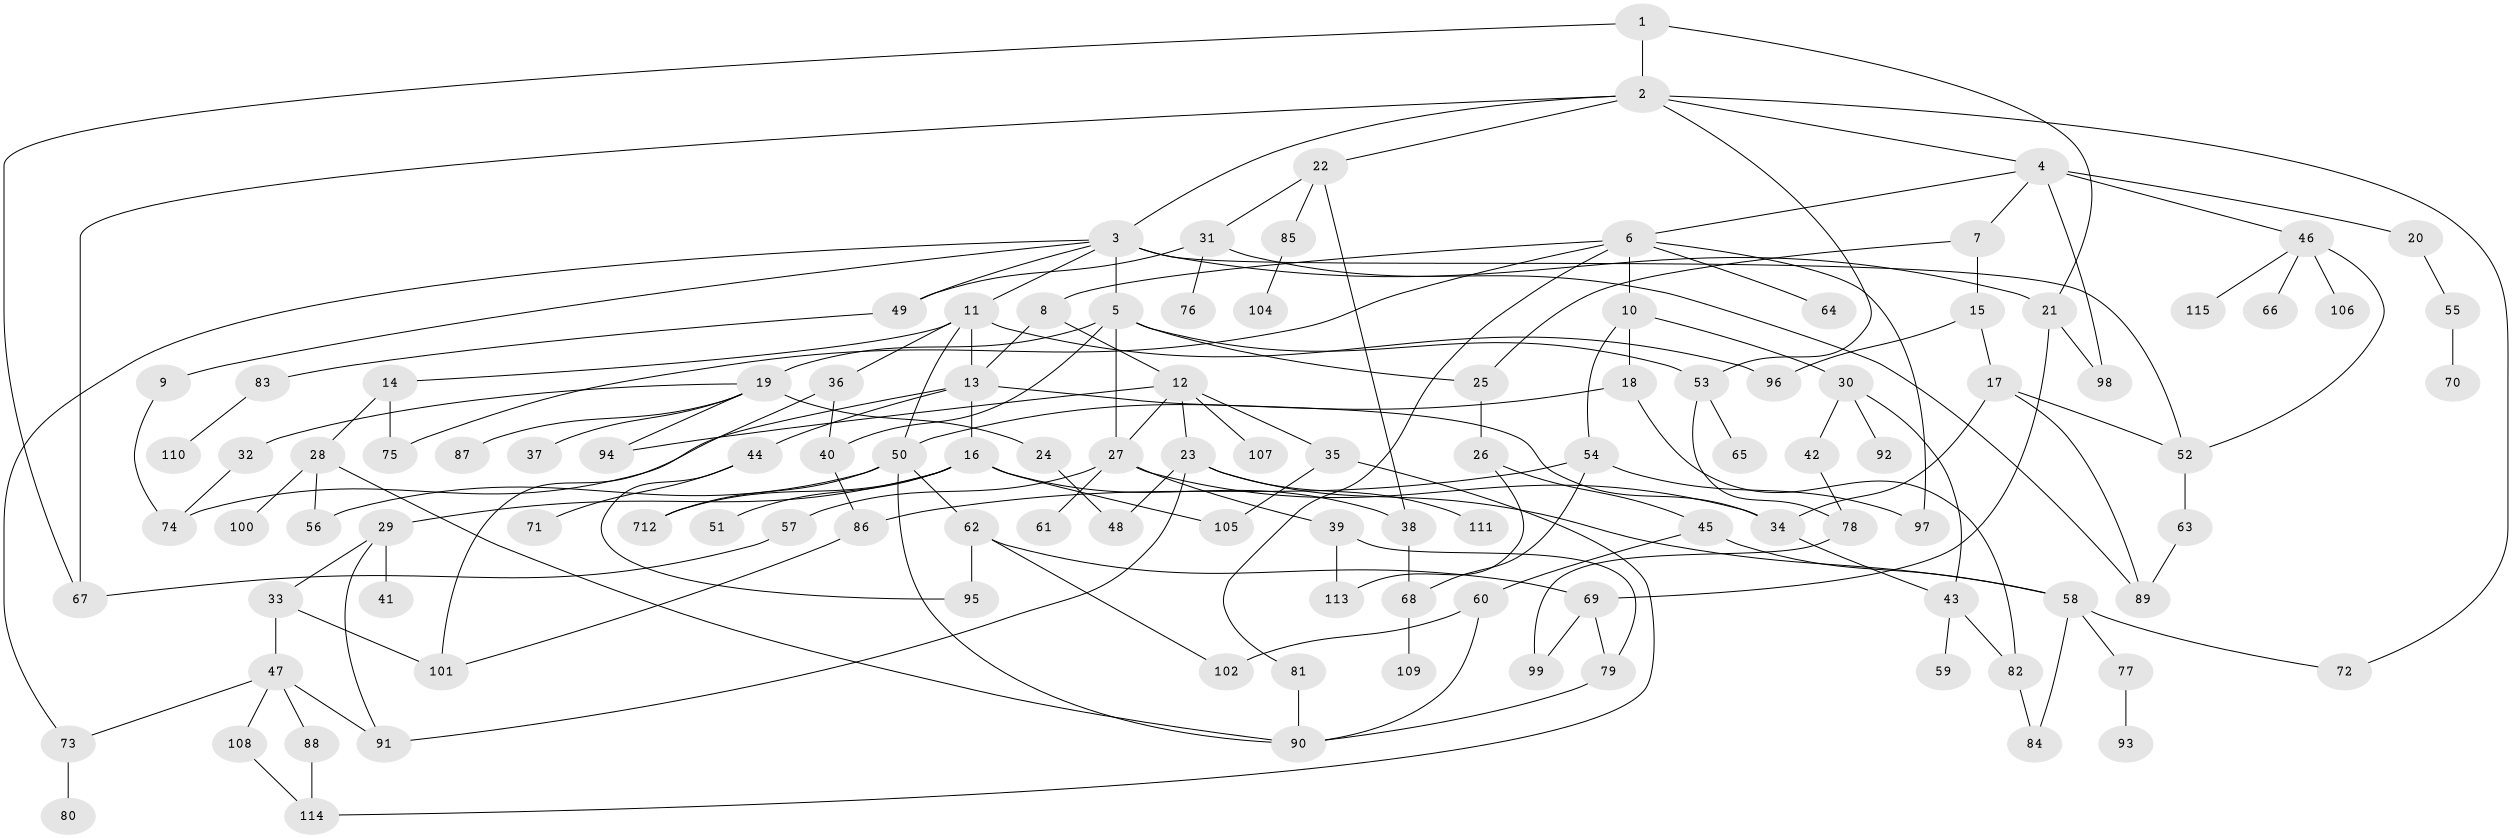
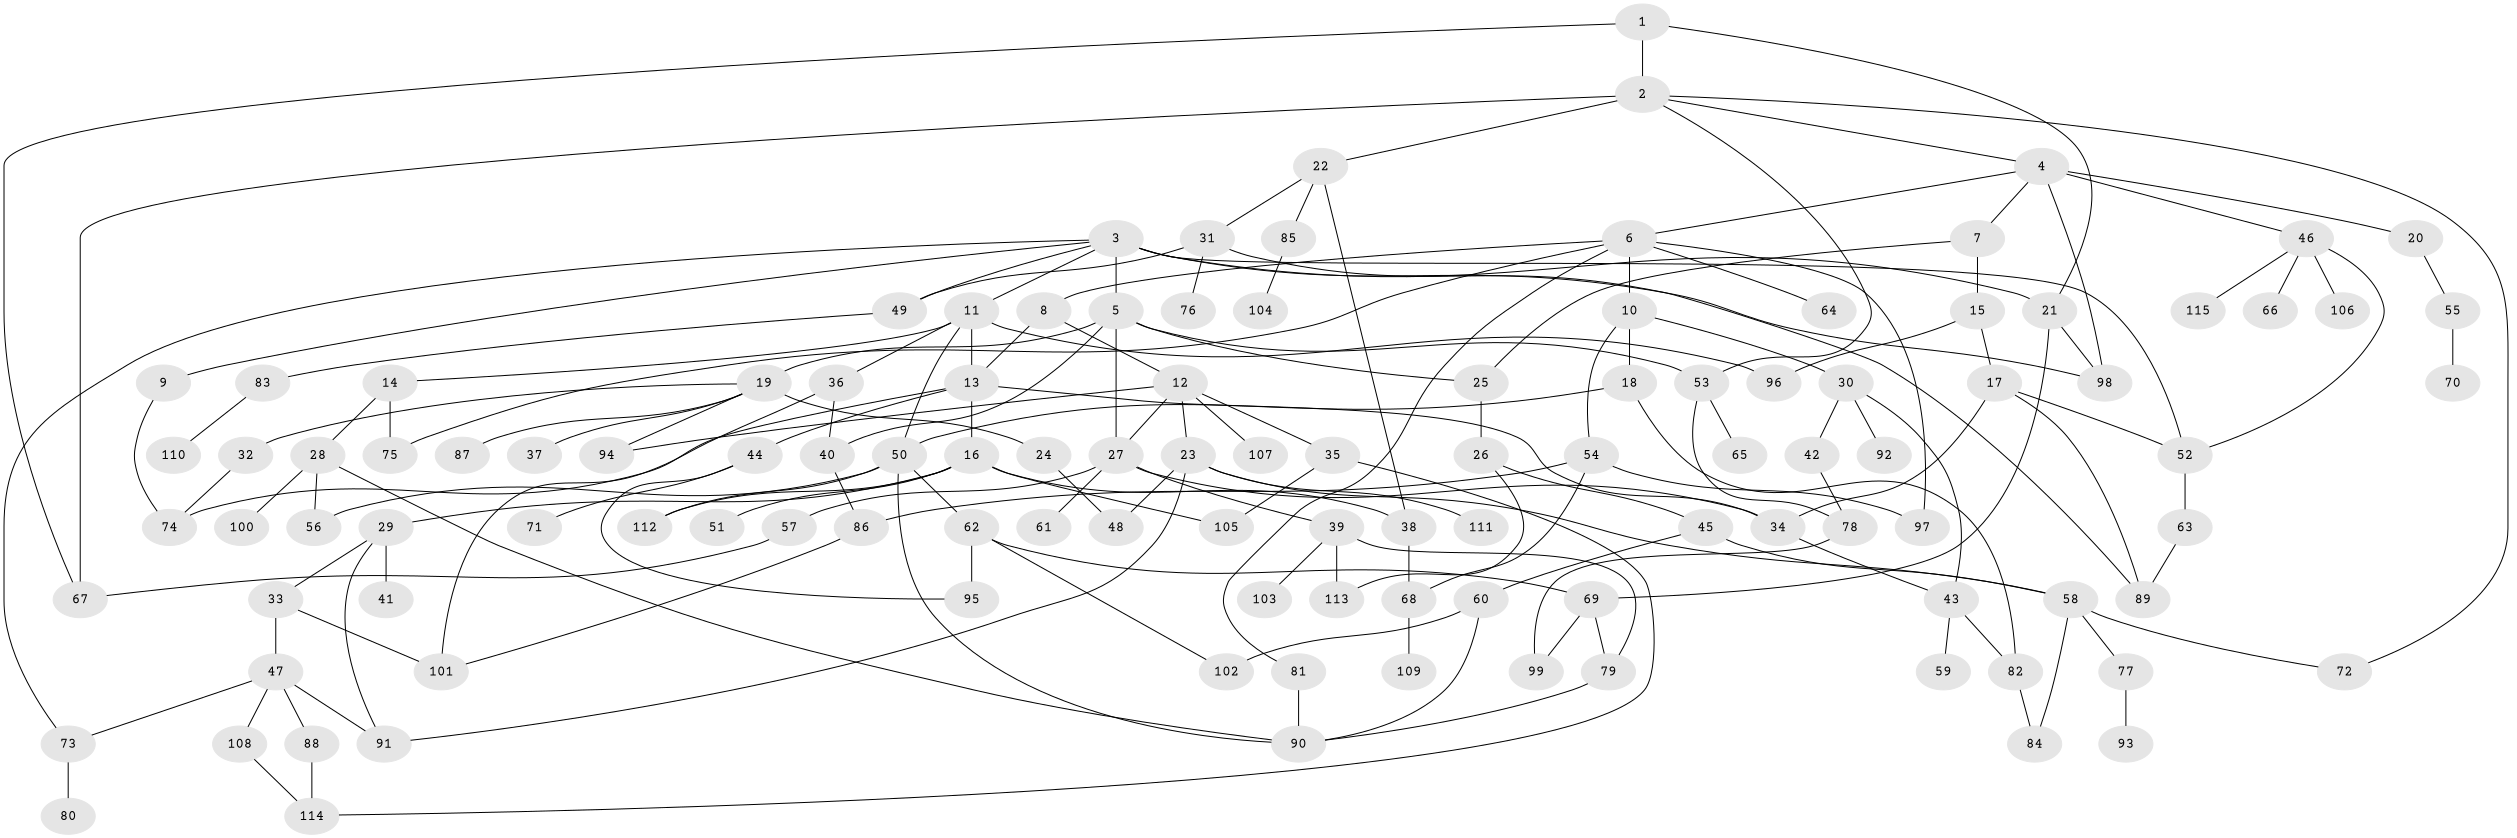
(1365, 127) -> (1821, 335)
(645, 527) -> (645, 527)
none -> (1265, 600)
